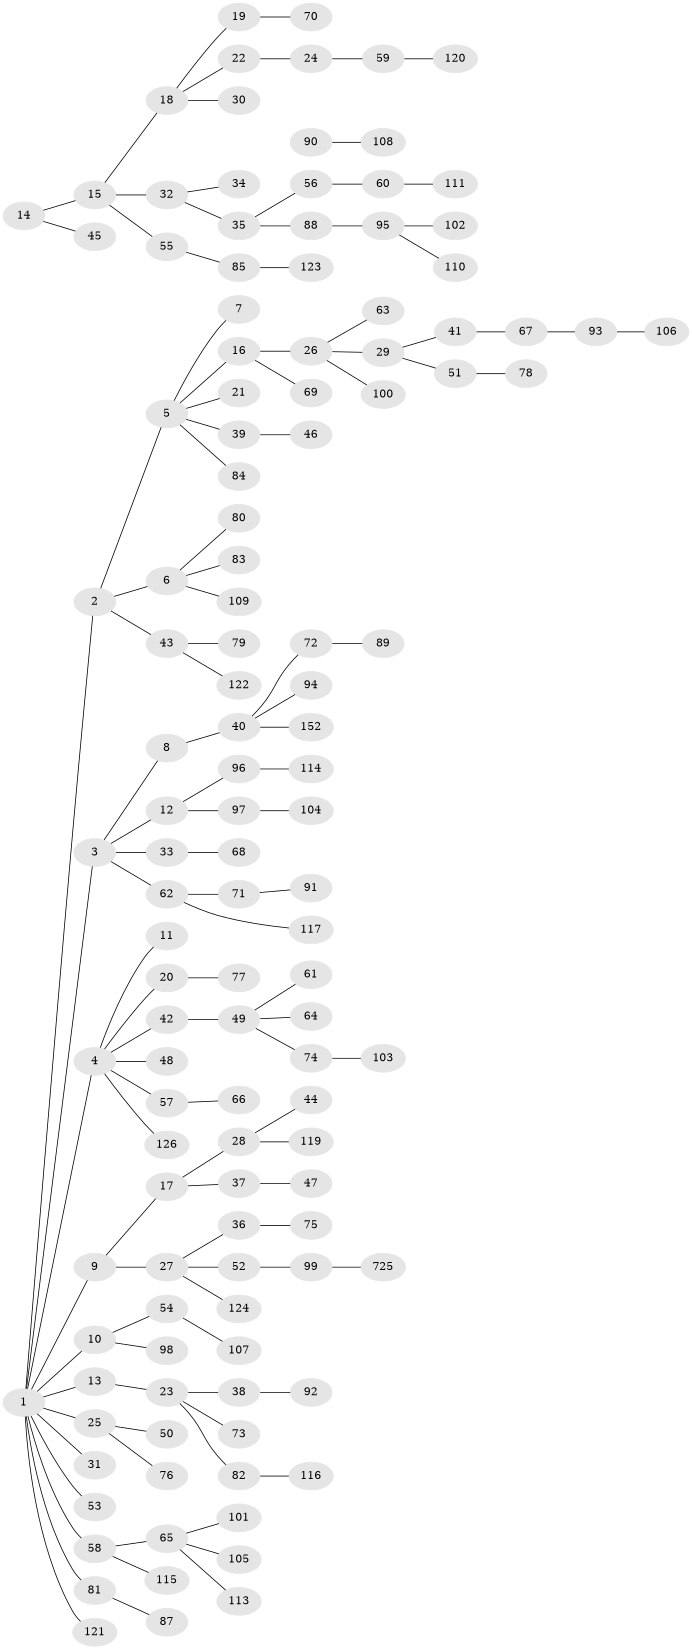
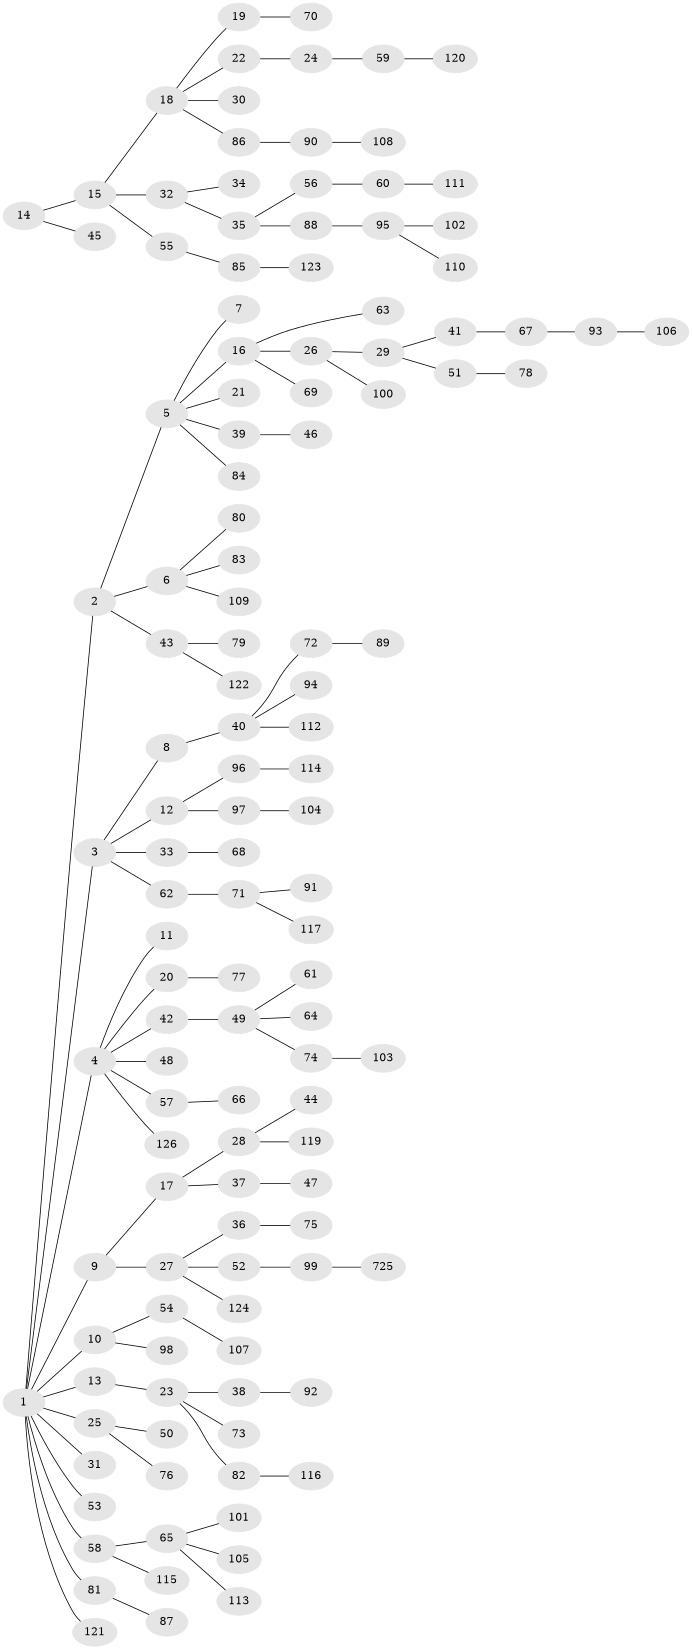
none -> (239, 142)
(347, 331) -> (308, 325)
(311, 727) -> (311, 727)
(235, 920) -> (275, 912)
